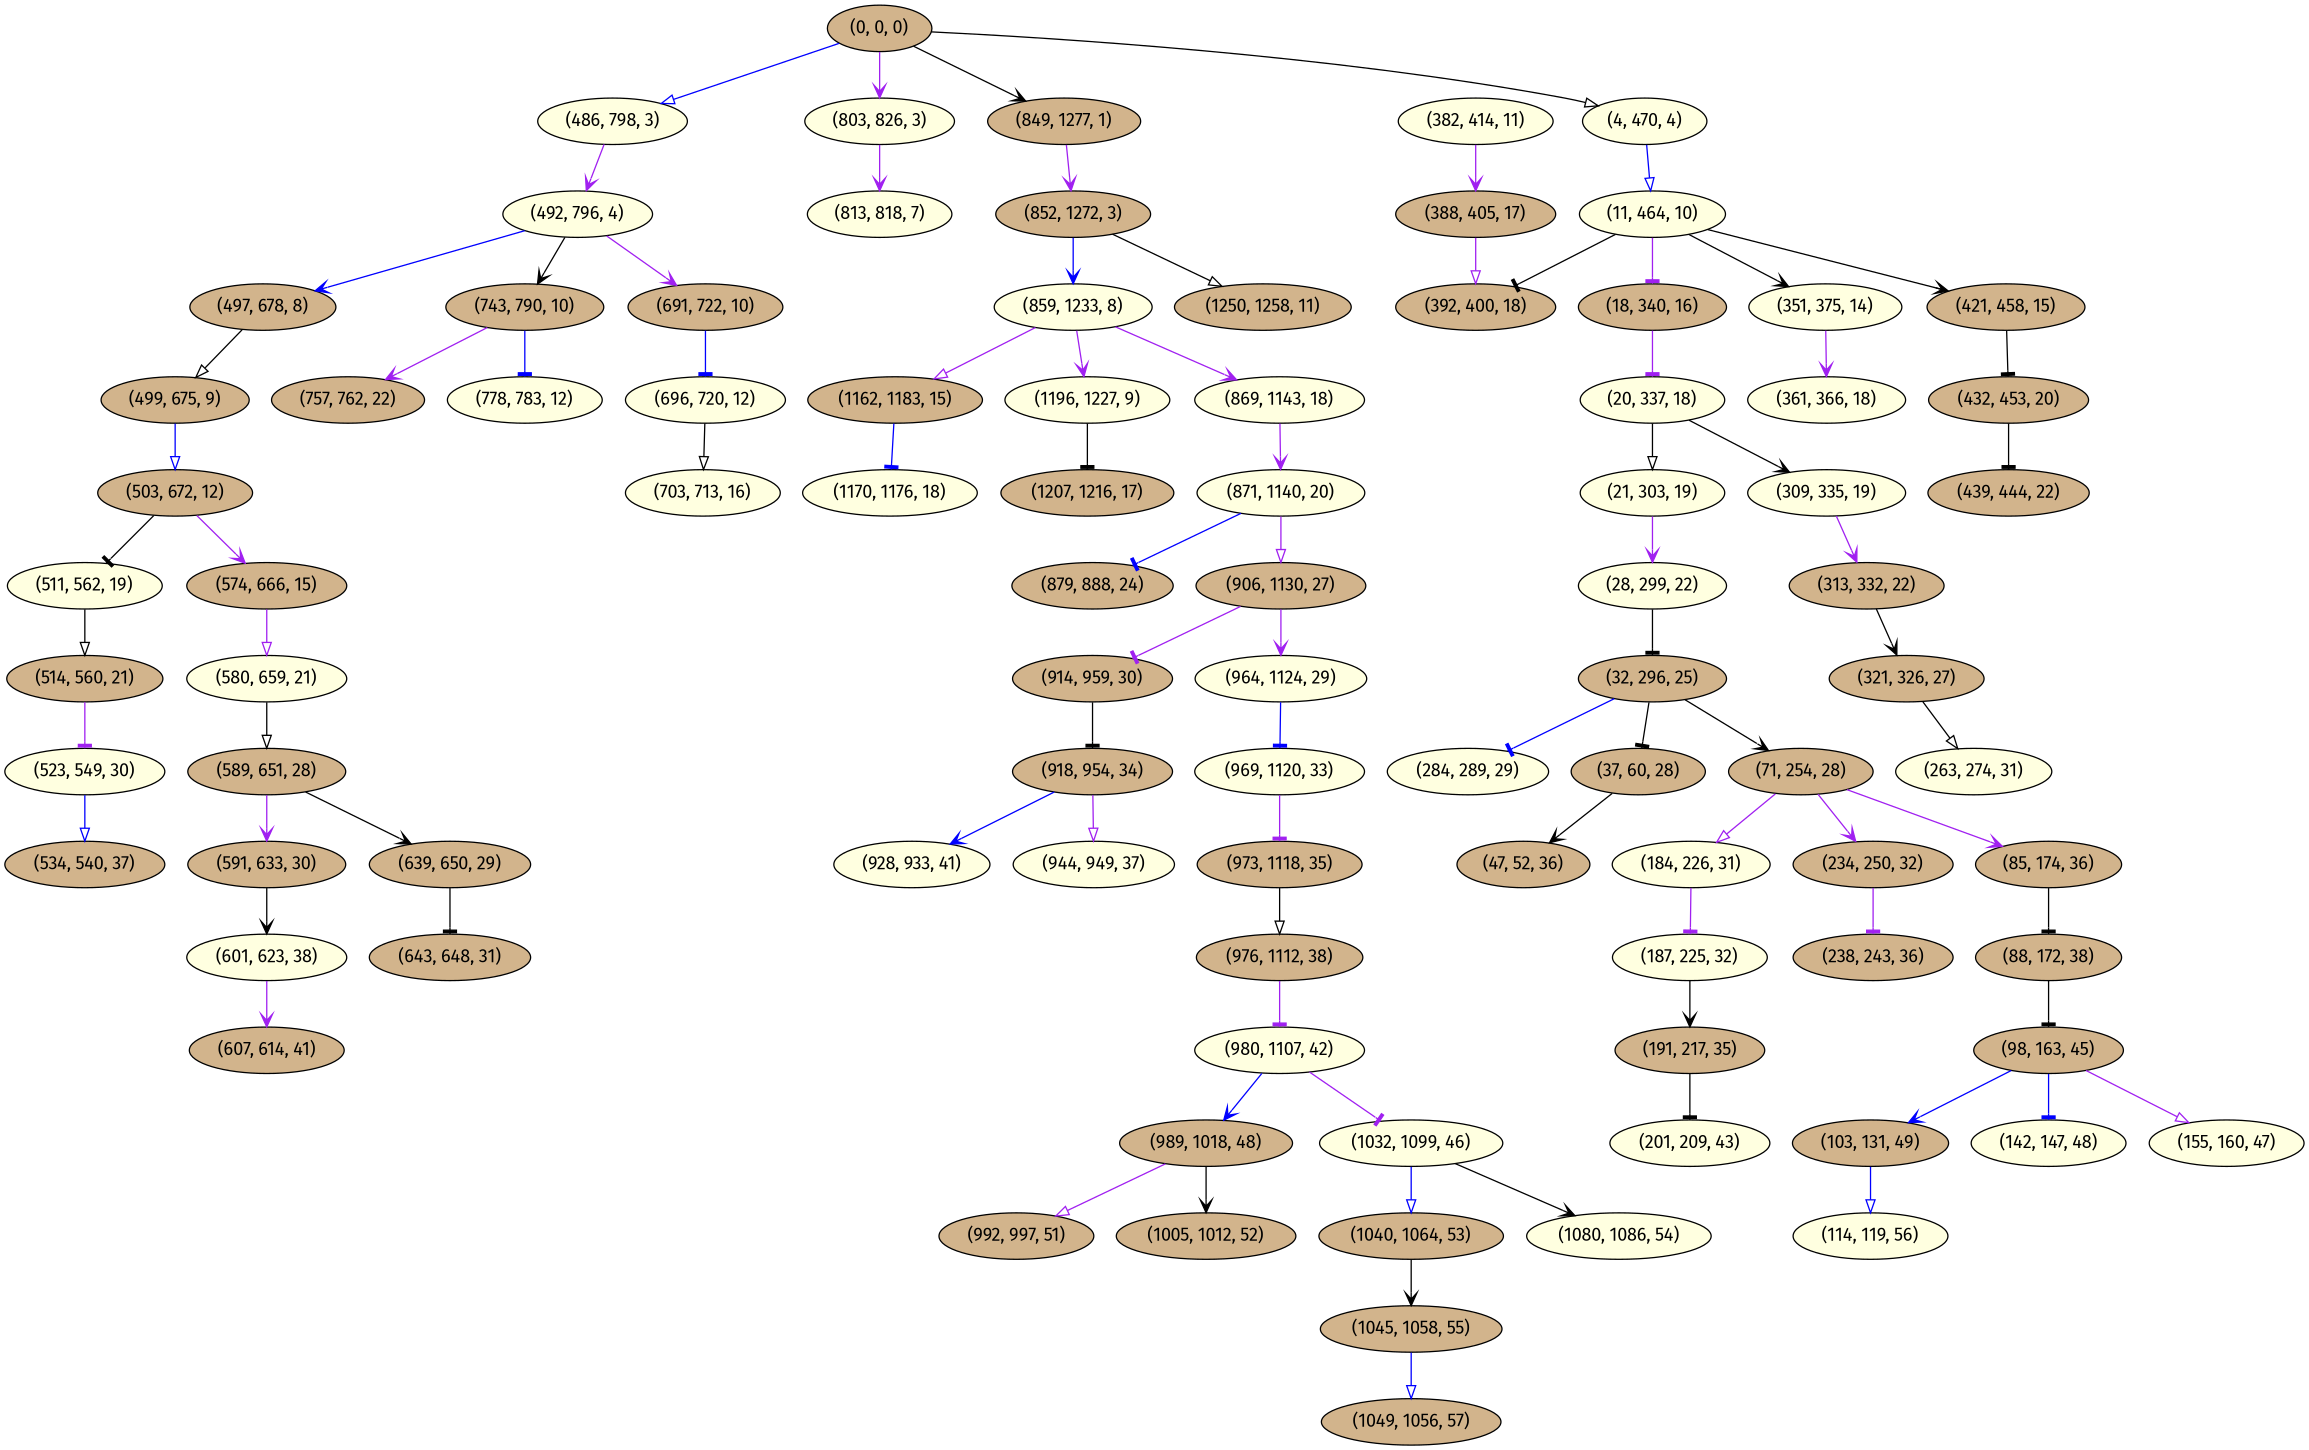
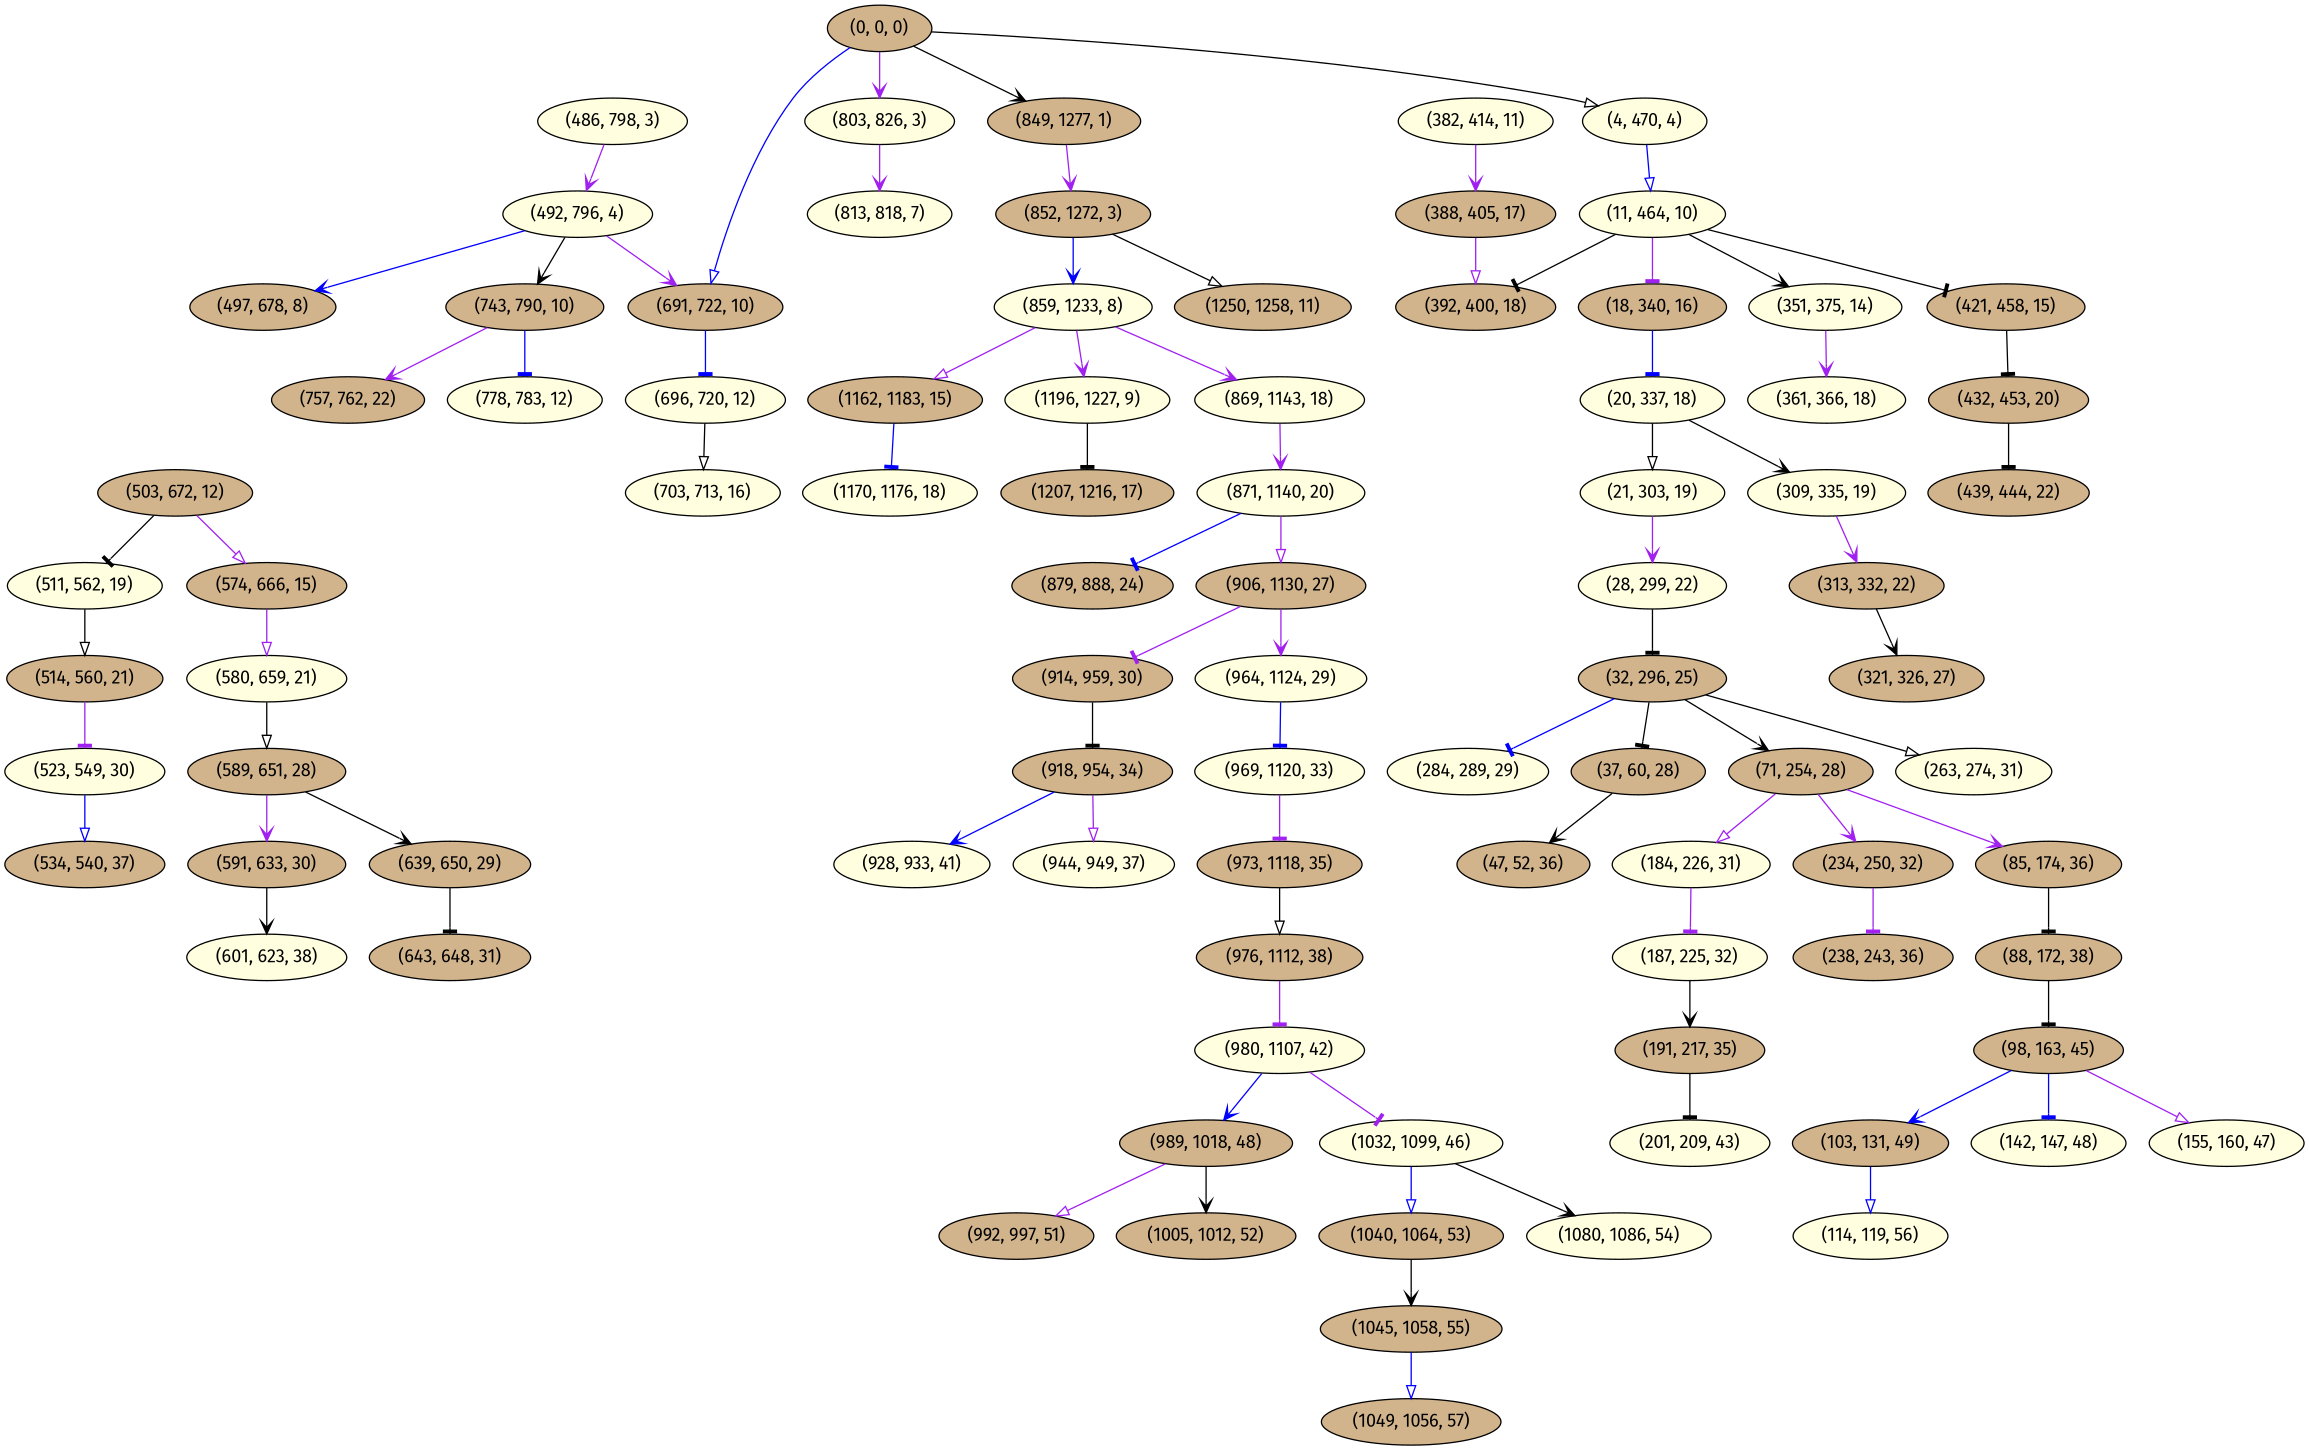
(756, 71) -> (763, 147)
(1825, 259) -> (1825, 259)
(1652, 350) -> (1652, 350)
(175, 400) -> none
(216, 535) -> (216, 535)
(1936, 720) -> (1806, 723)
(267, 1050) -> none
